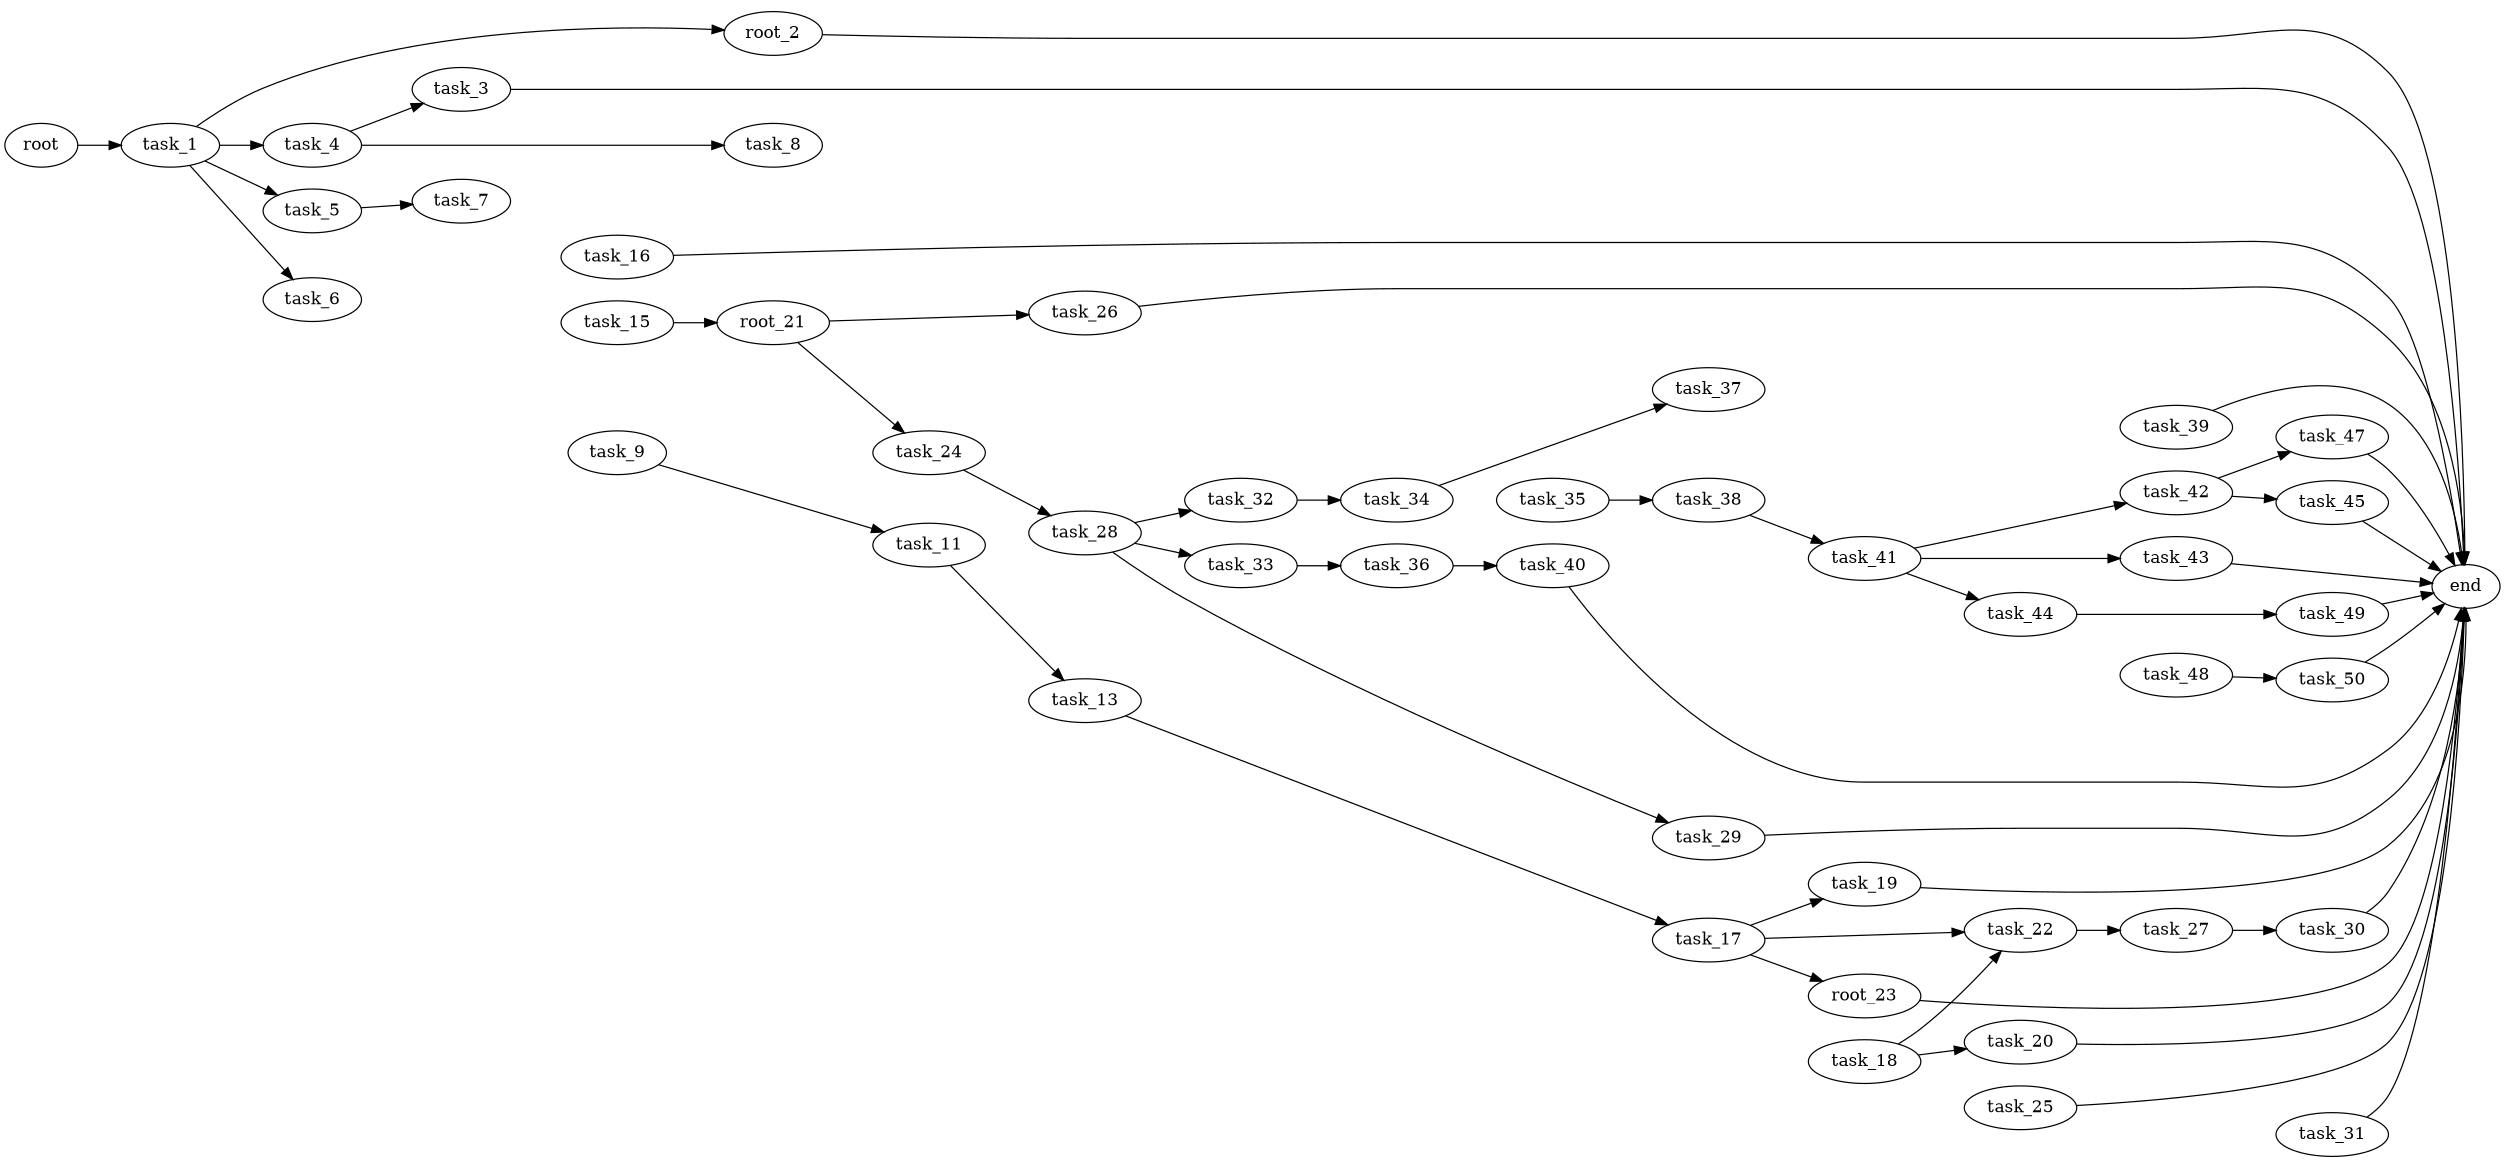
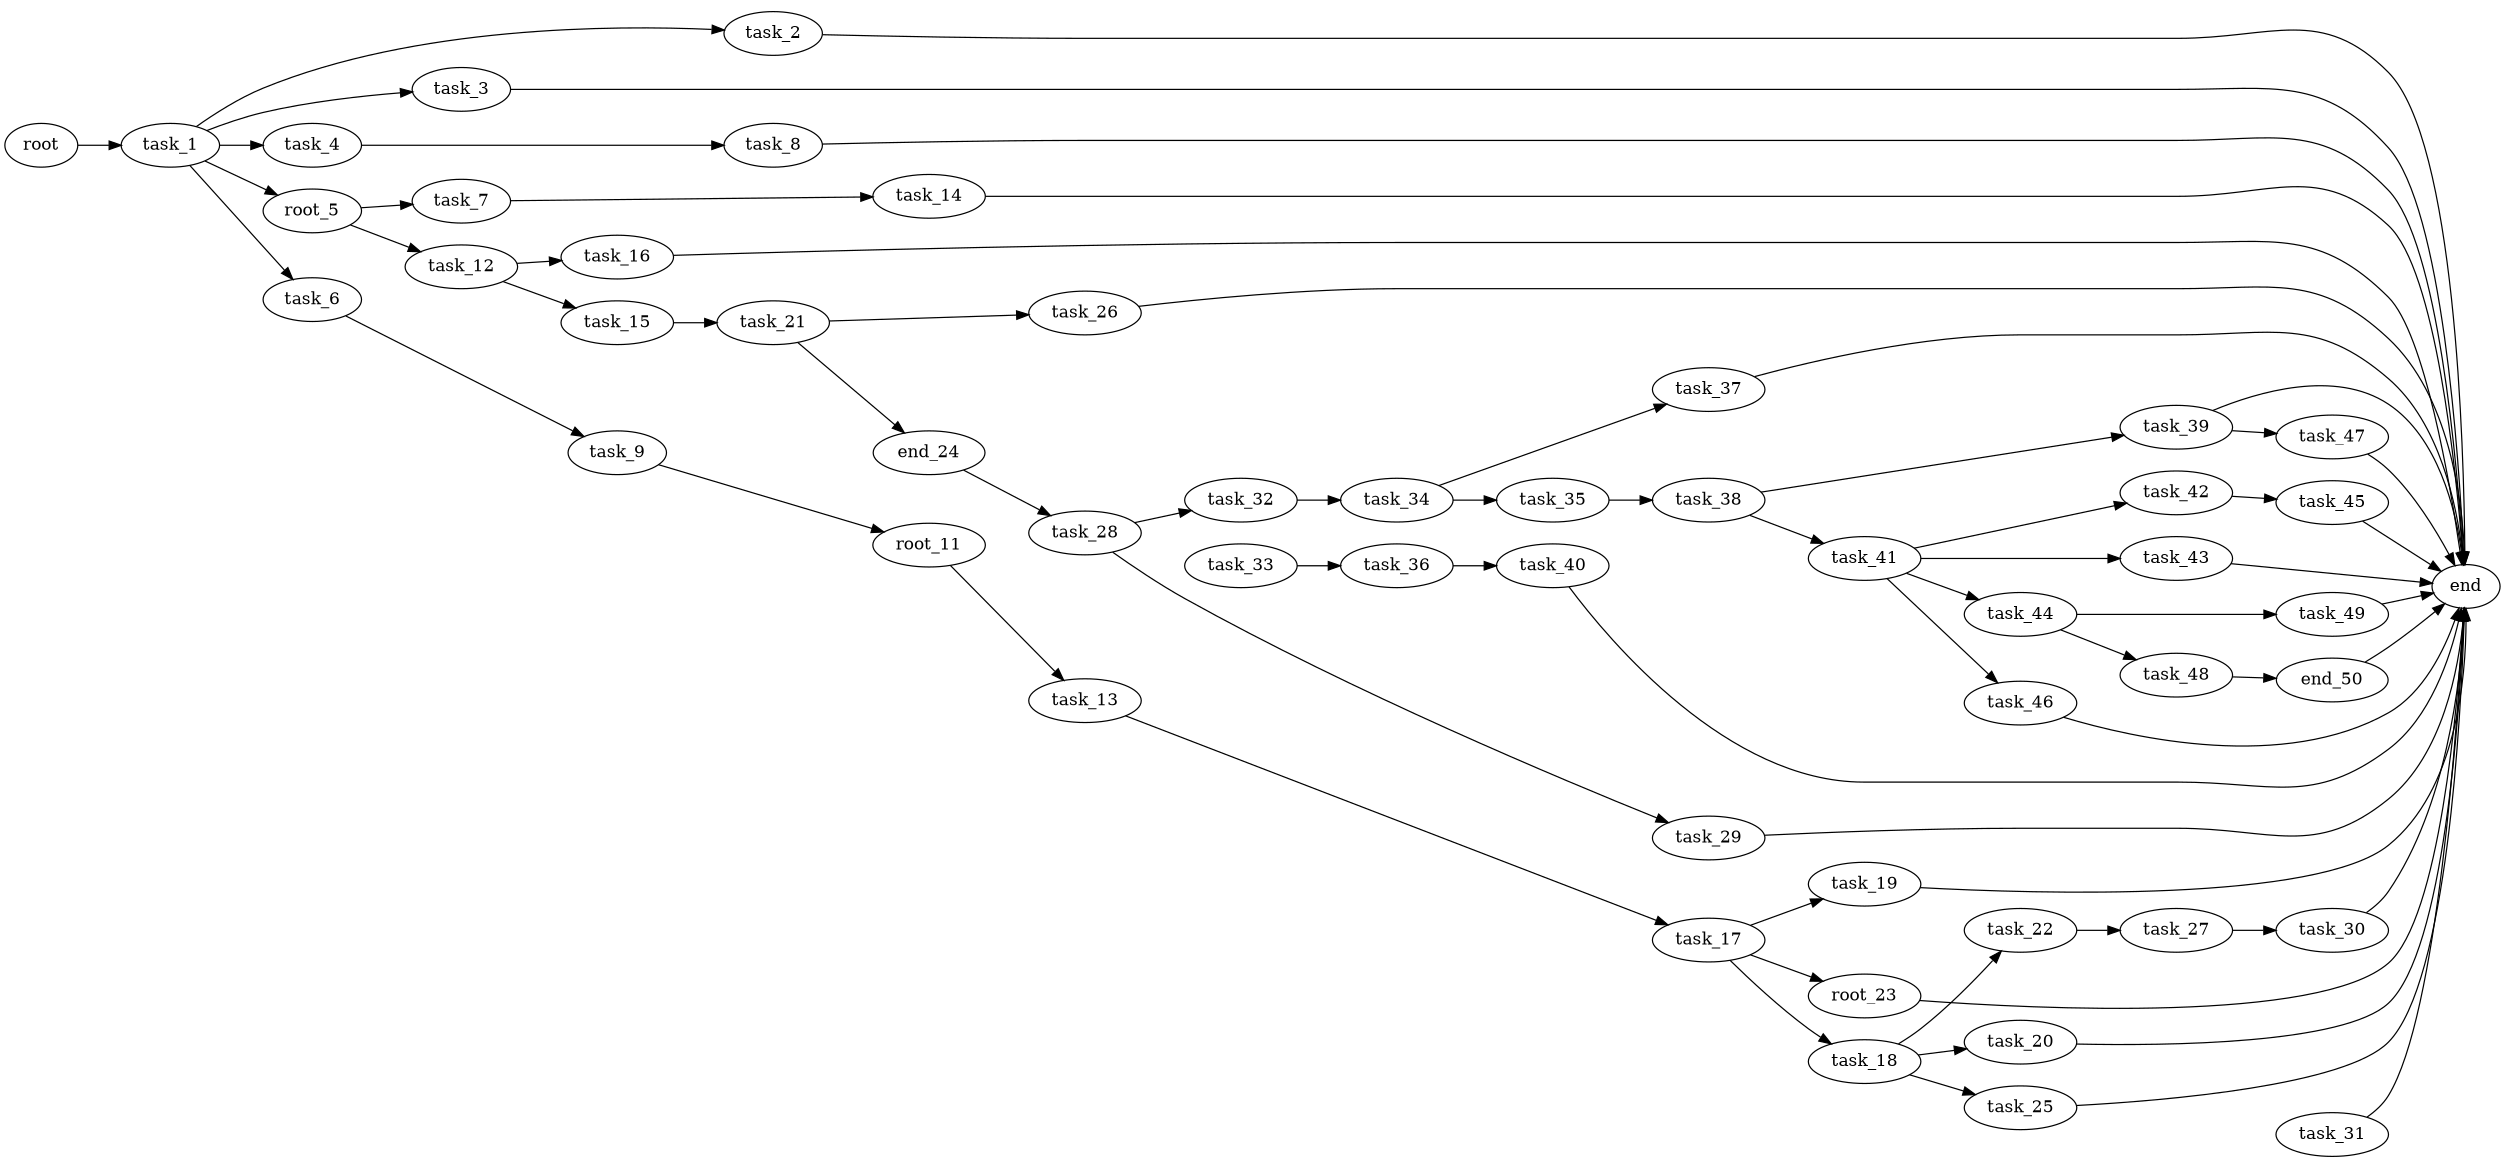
(773, 33) -> (773, 33)
(381, 120) -> (302, 105)
none -> (1799, 140)
none -> (929, 196)
(312, 211) -> (312, 211)
none -> (461, 267)
(773, 323) -> (773, 323)
none -> (2172, 335)
none -> (459, 373)
(929, 453) -> (929, 453)
none -> (1936, 465)
(2249, 467) -> (2248, 432)
none -> (1468, 500)
(929, 545) -> (929, 545)
(1157, 548) -> none
none -> (2093, 642)
(2332, 680) -> (2332, 680)
none -> (2021, 703)
(1858, 935) -> (1774, 1001)
none -> (1937, 1083)
